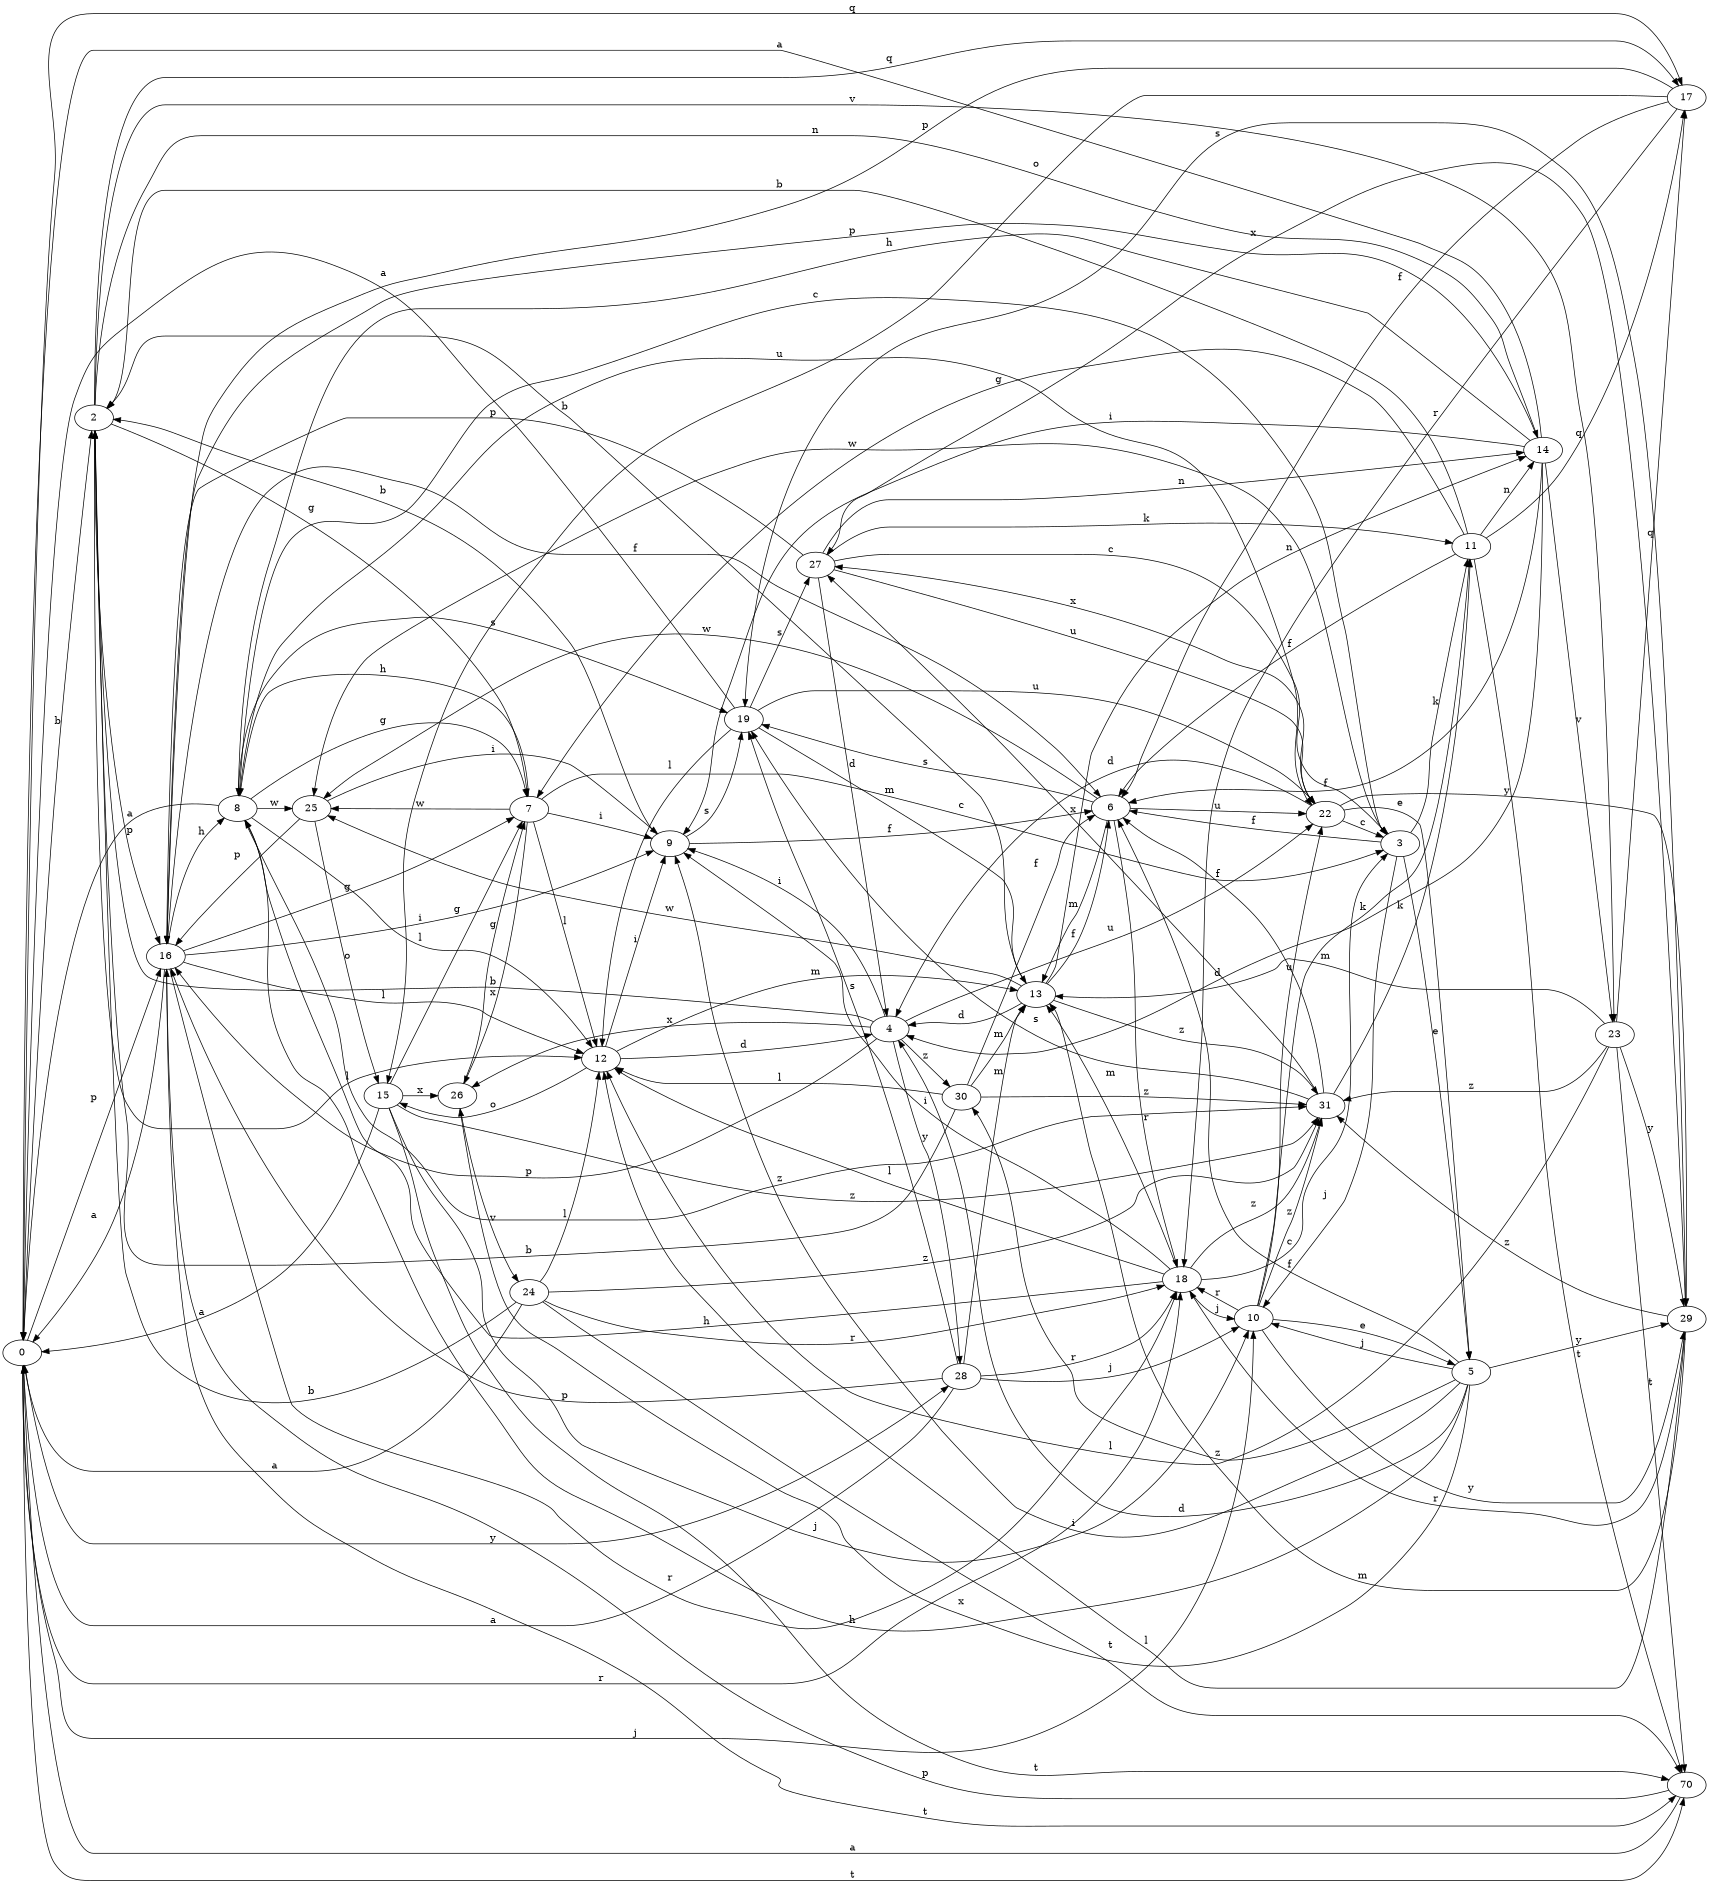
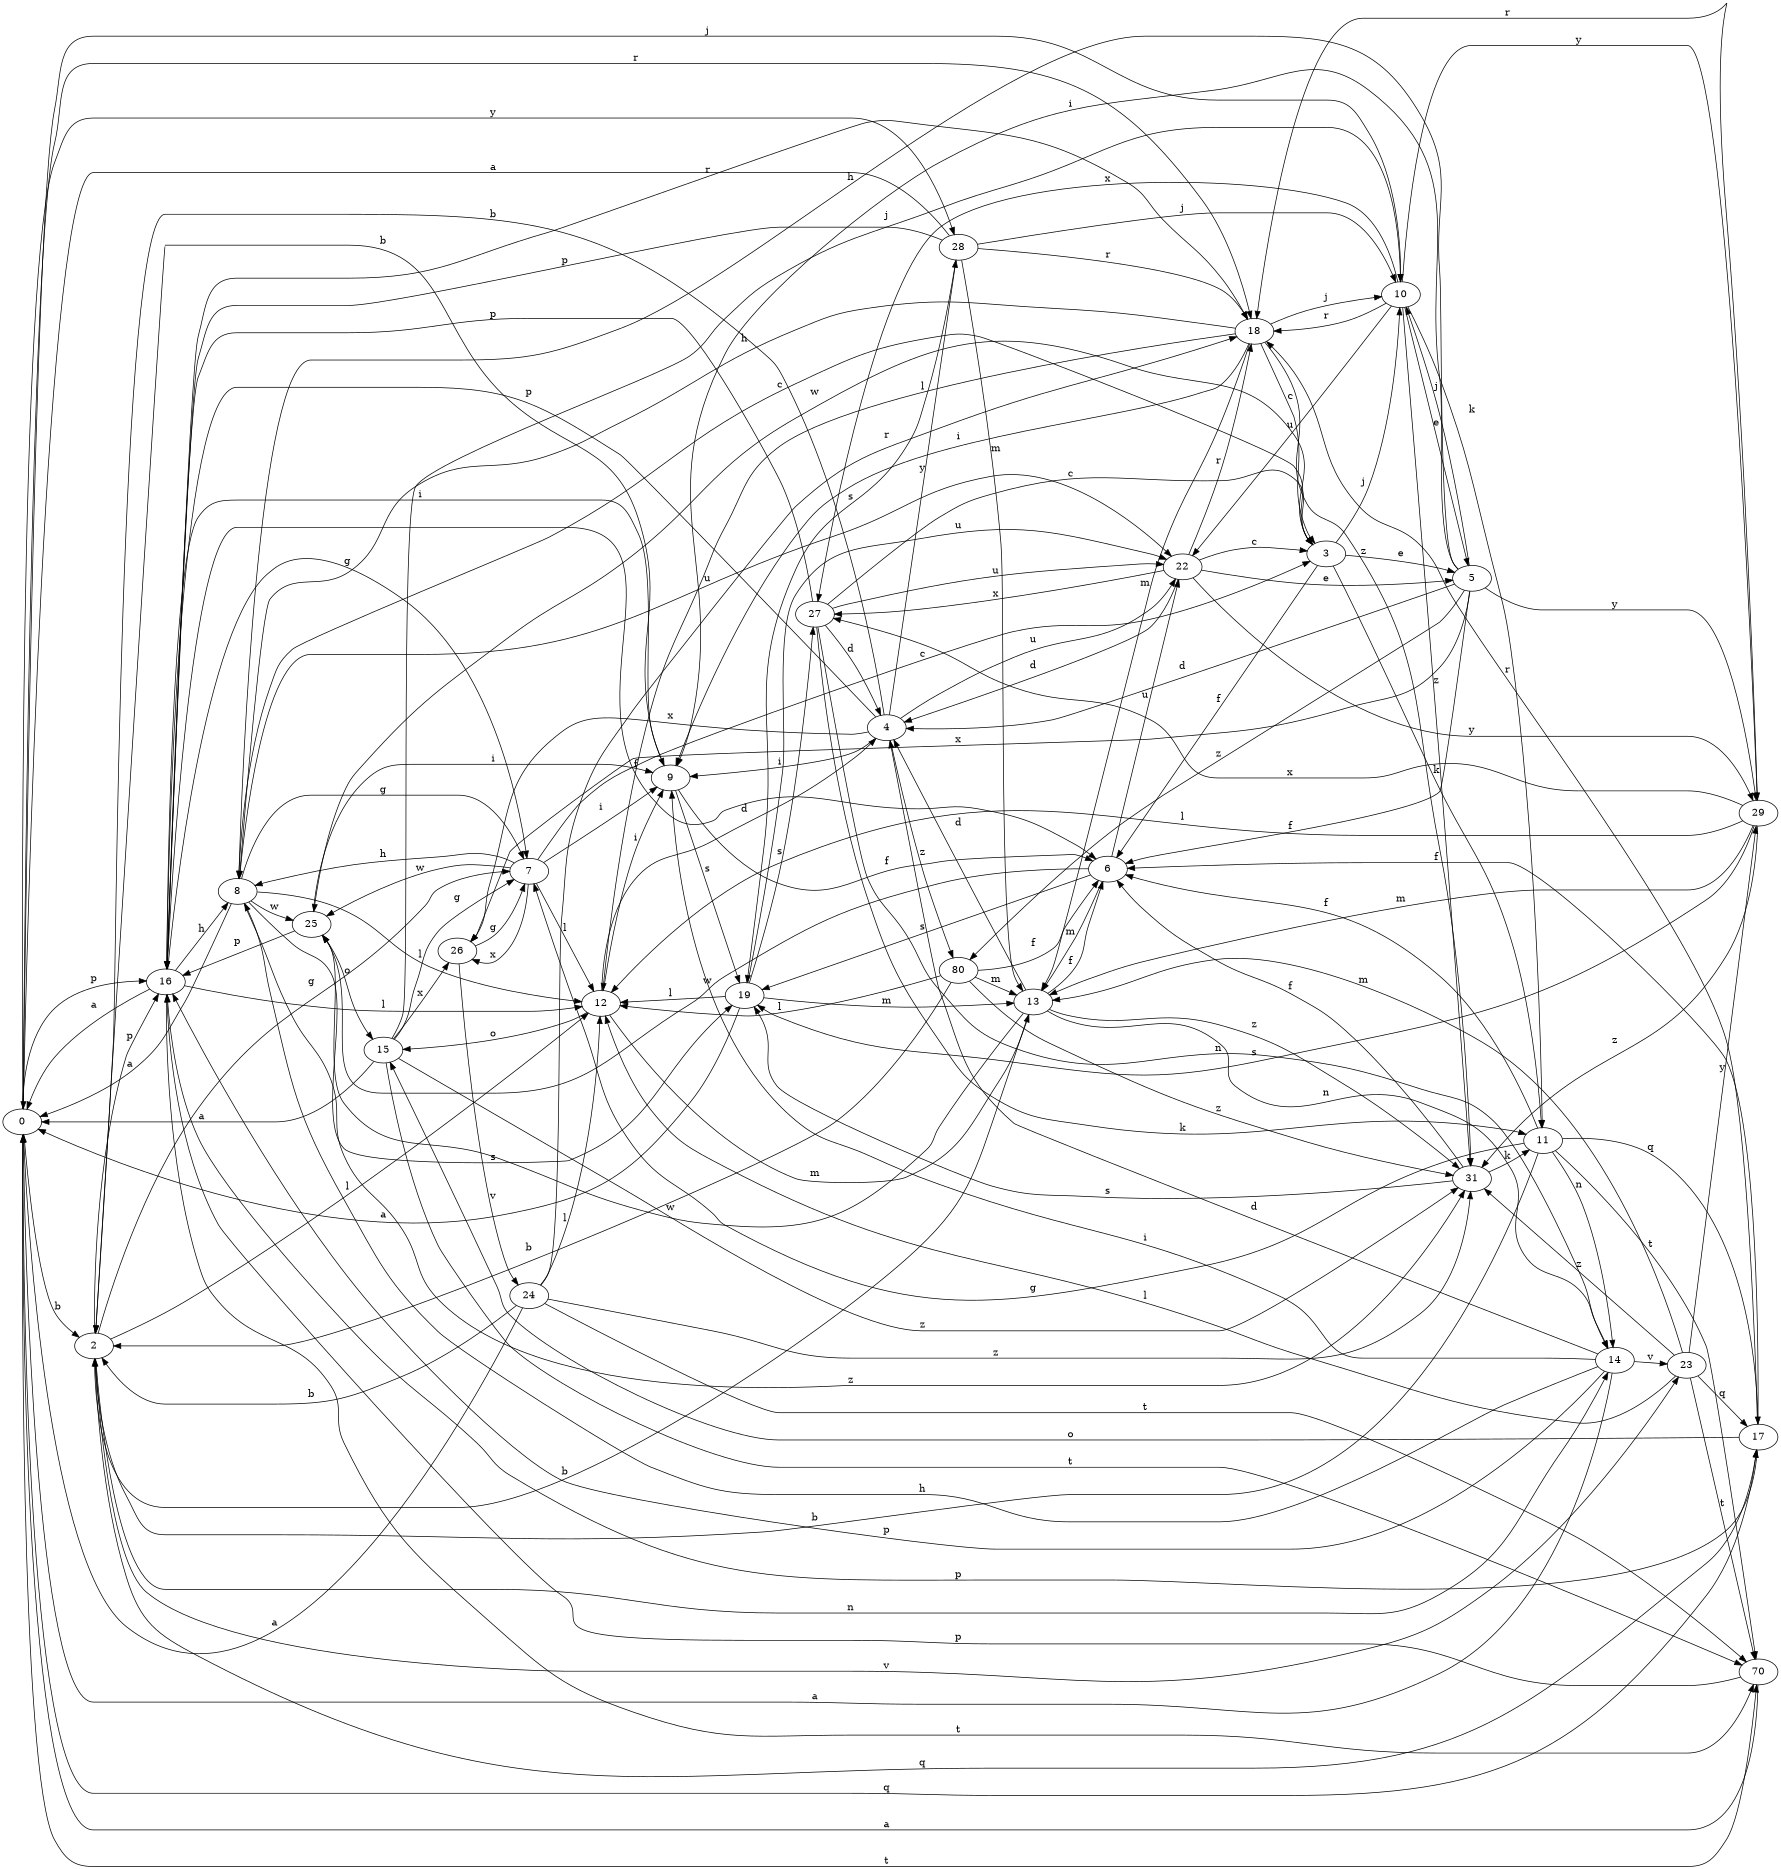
(1445, 734) -> none
(1084, 830) -> (996, 203)
(1136, 1042) -> (1226, 455)
(961, 1097) -> (959, 970)
